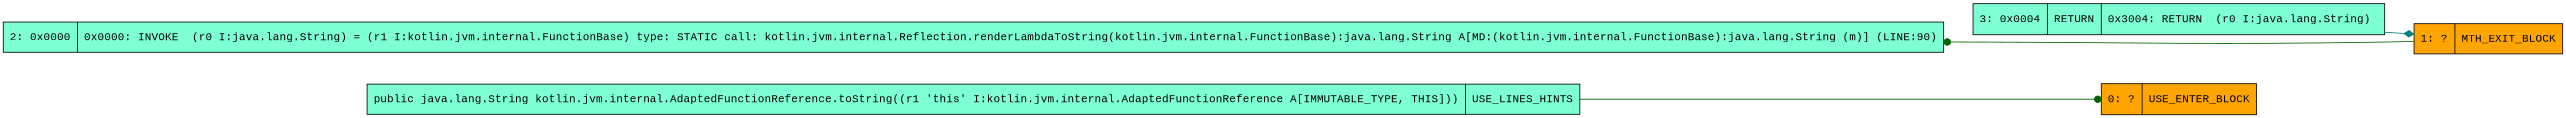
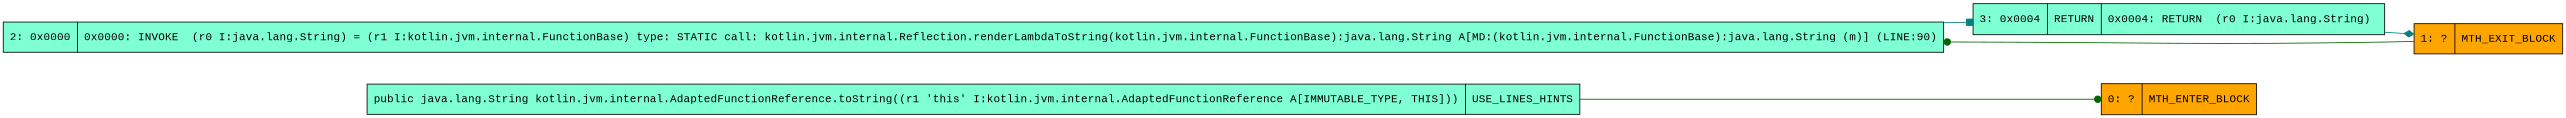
(2243, 19) -> (2243, 19)
none -> (1954, 23)
(2199, 99) -> (2199, 99)
